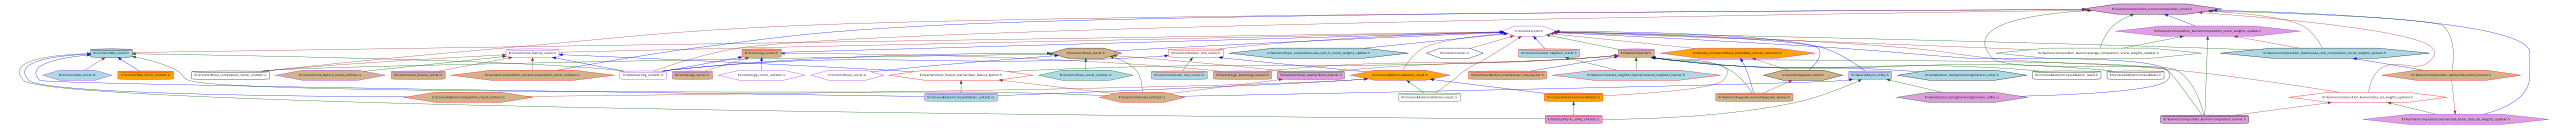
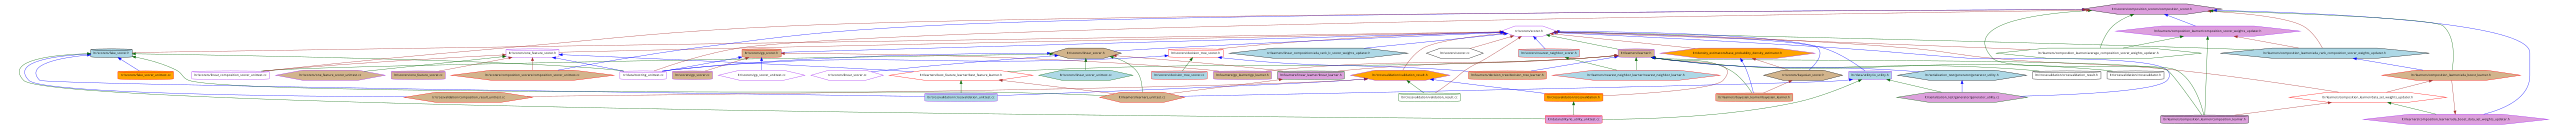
(2365, 29) -> (2408, 87)
(1276, 63) -> (1283, 63)
(77, 75) -> none
(231, 75) -> (231, 75)
none -> (1962, 88)
